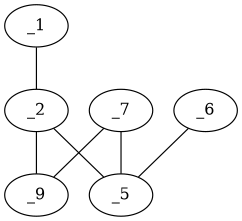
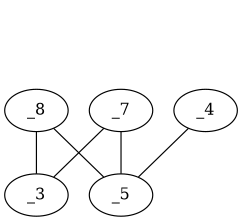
(36, 26) -> none
(36, 110) -> (36, 110)
(206, 110) -> (206, 110)
(36, 195) -> (36, 195)
